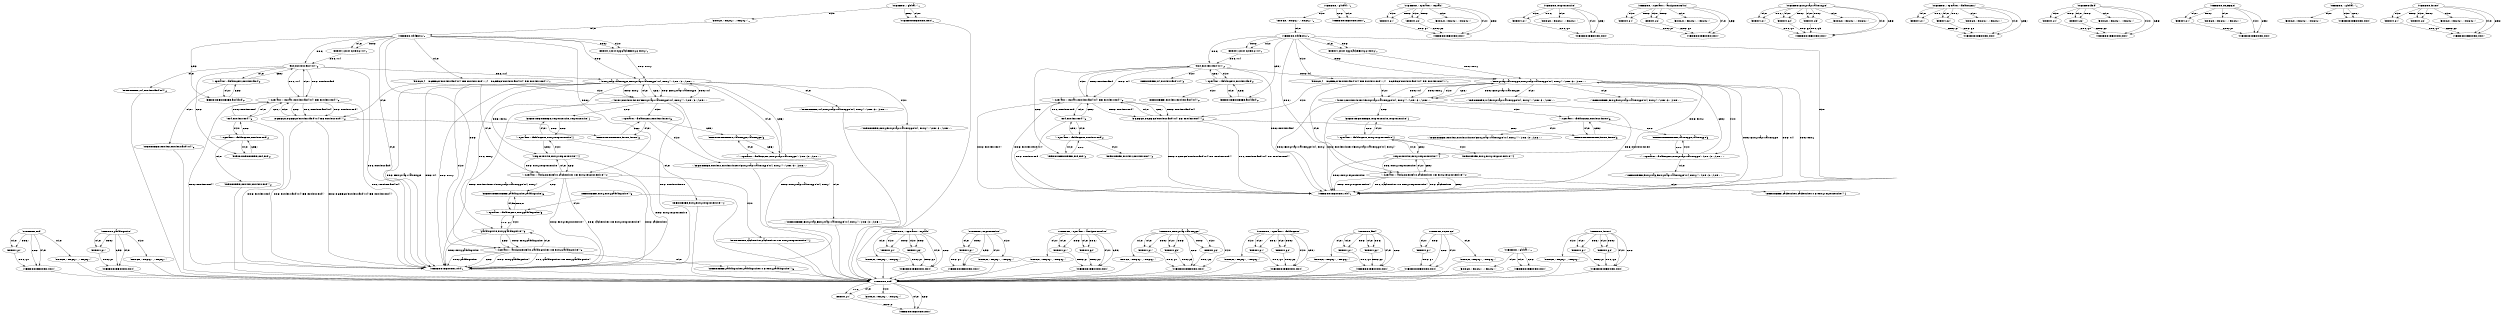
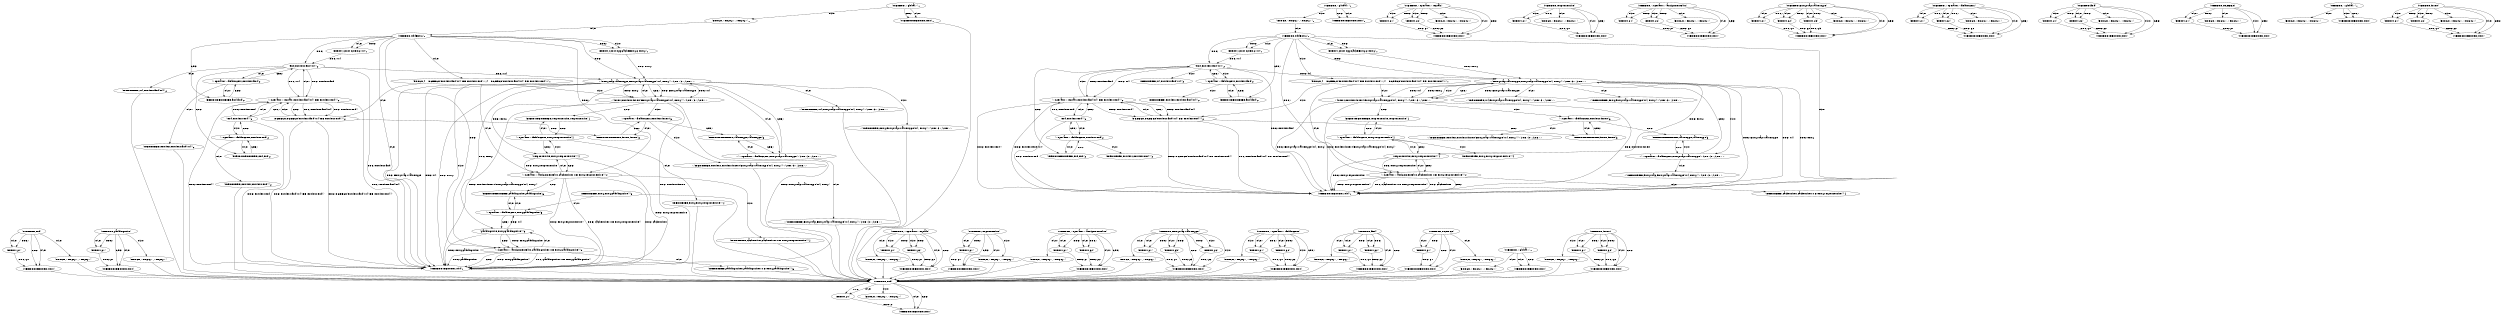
(519, 203) -> (519, 203)
(506, 222) -> (506, 222)
(516, 222) -> (516, 222)
